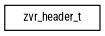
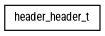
(52, 18) -> (52, 18)
